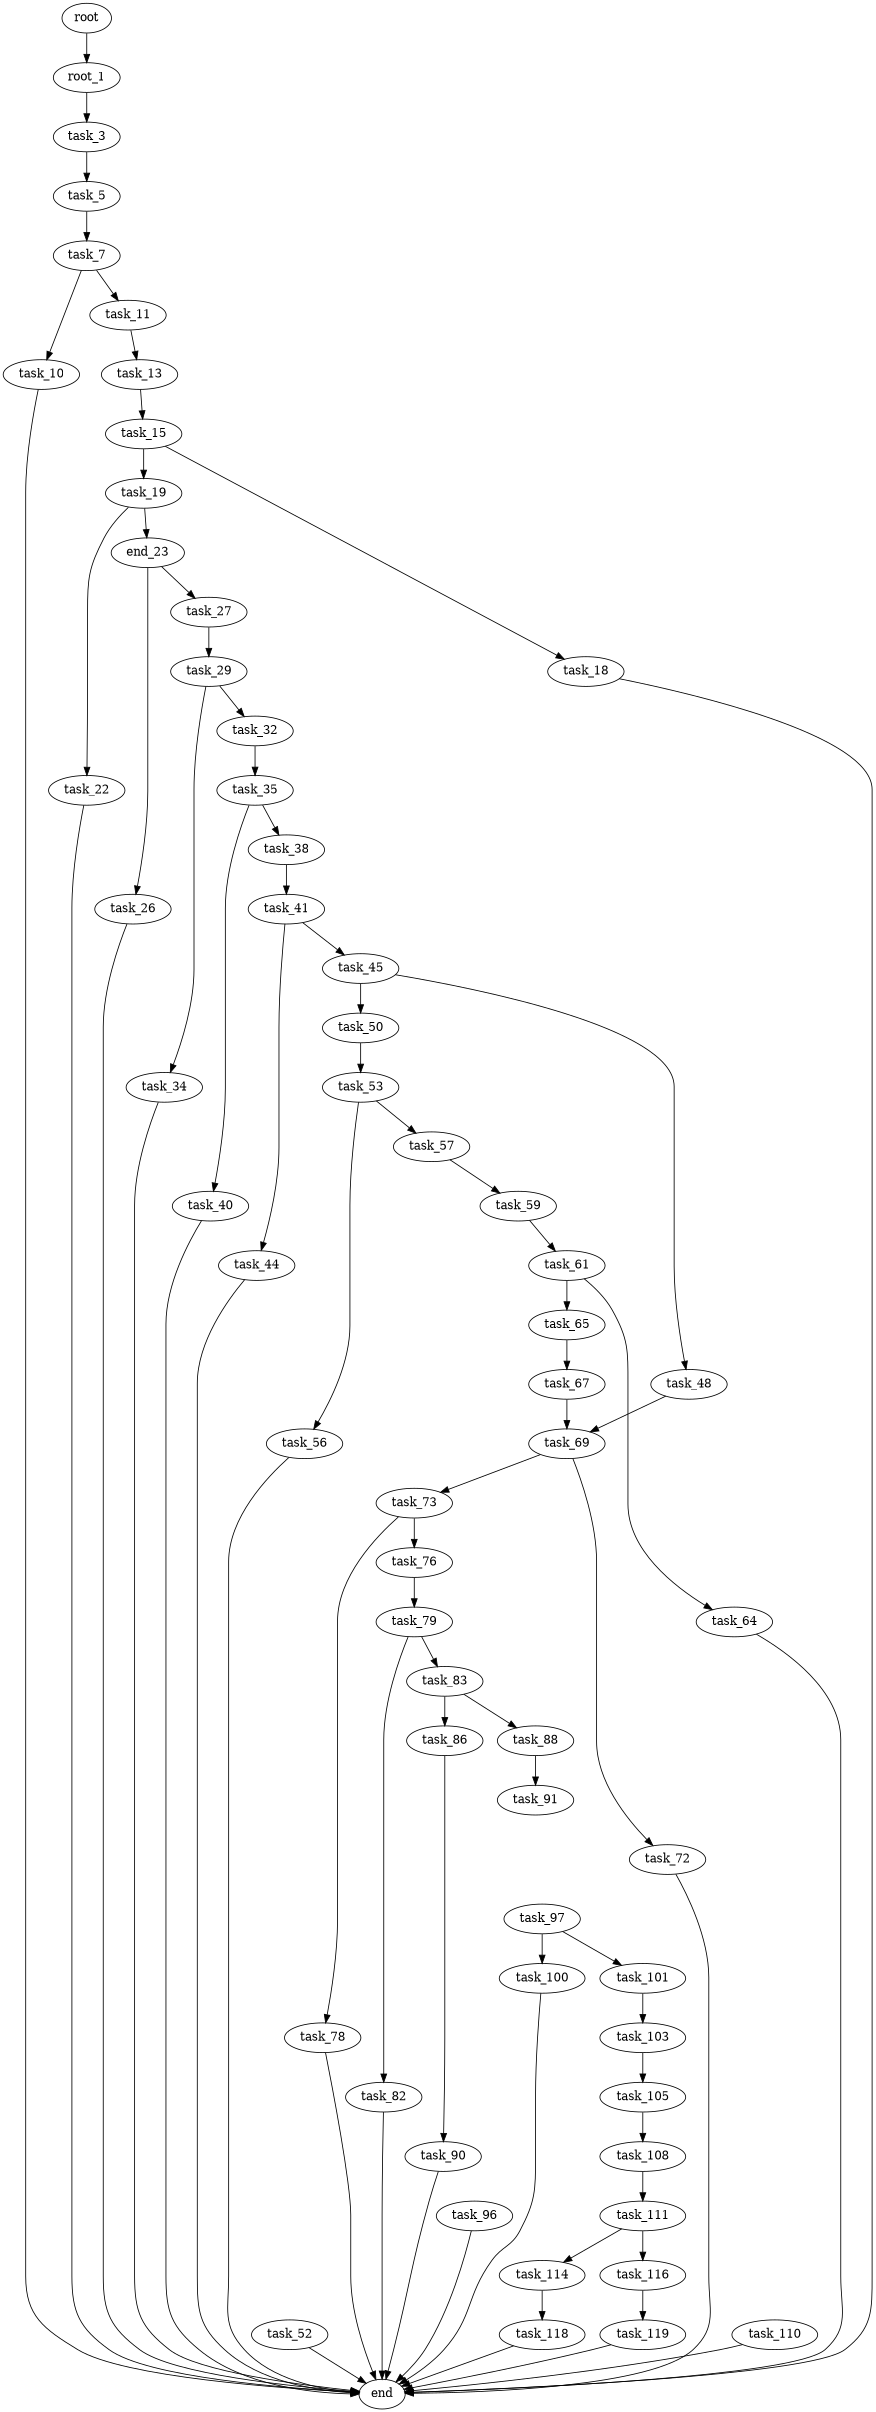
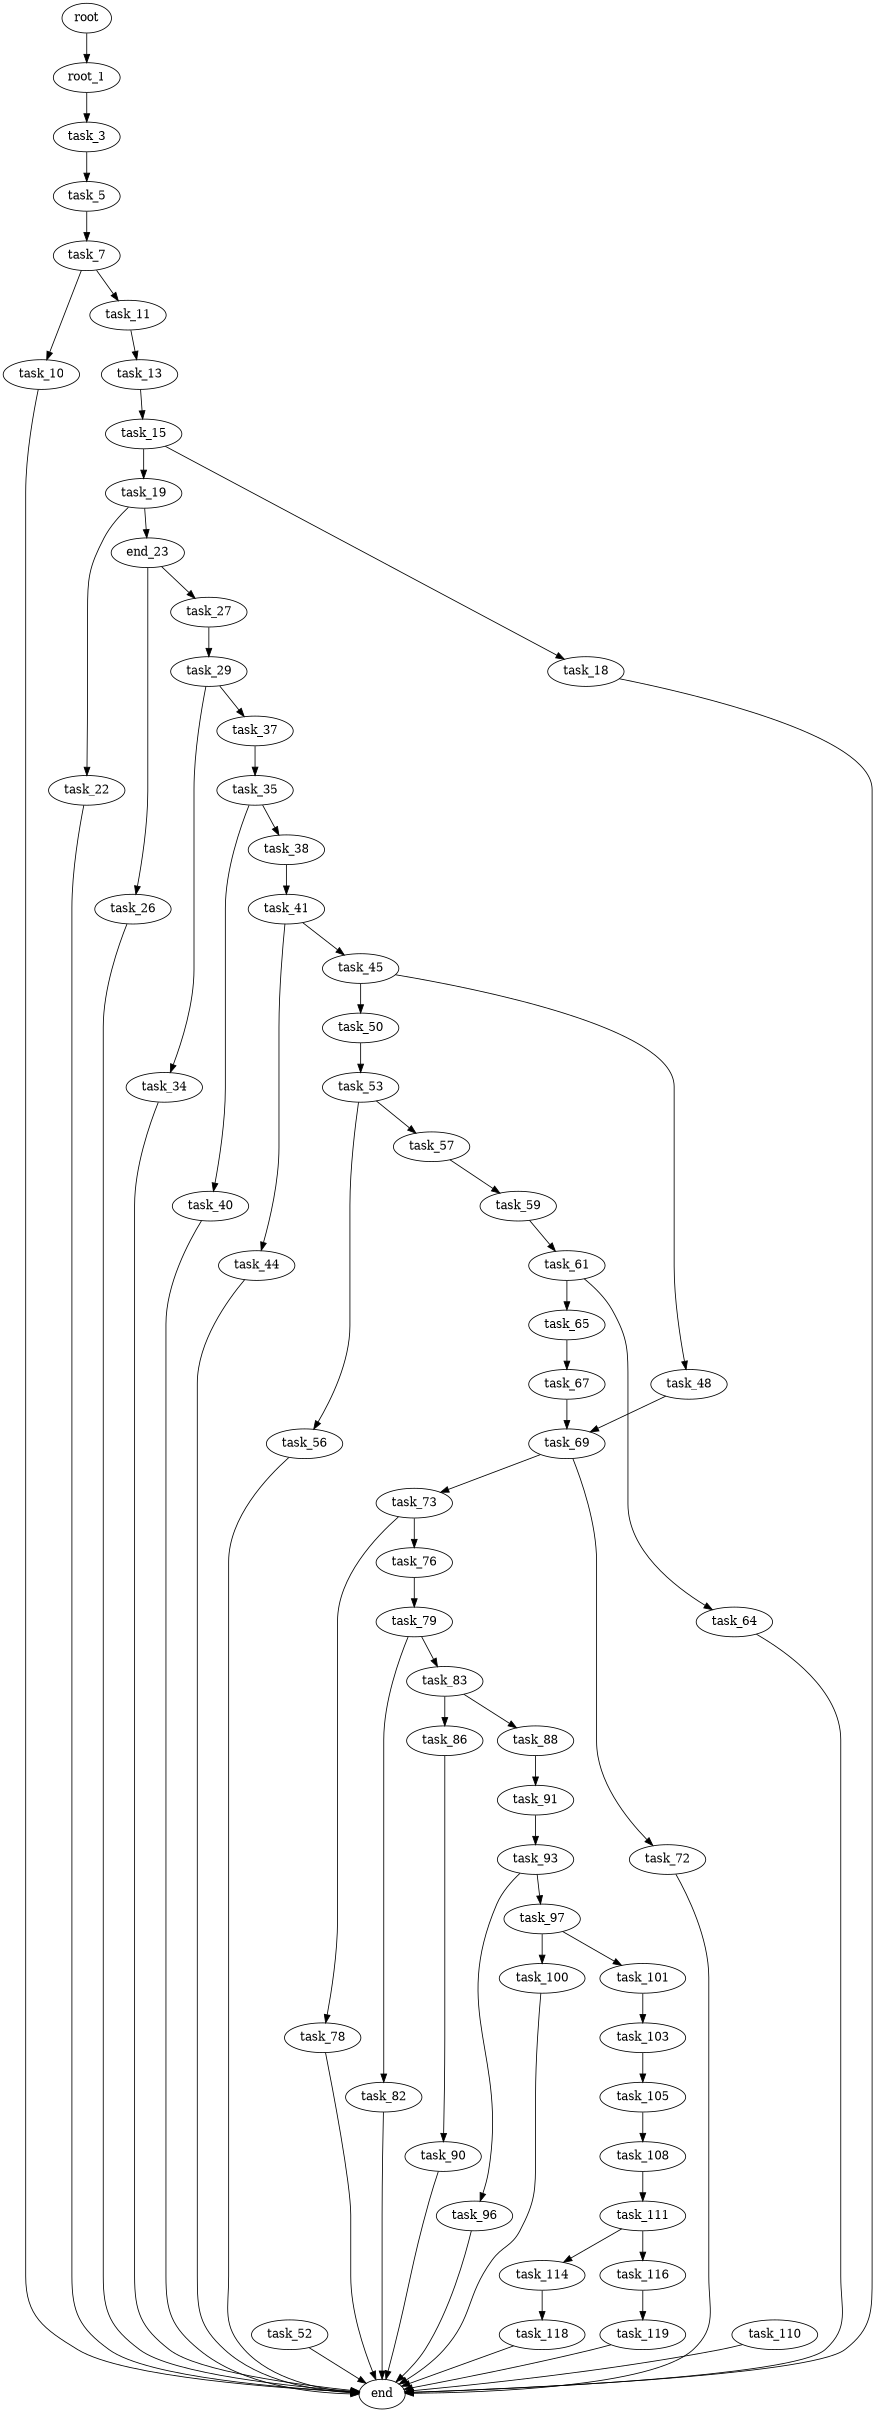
(255, 731) -> (255, 731)
none -> (536, 1860)
